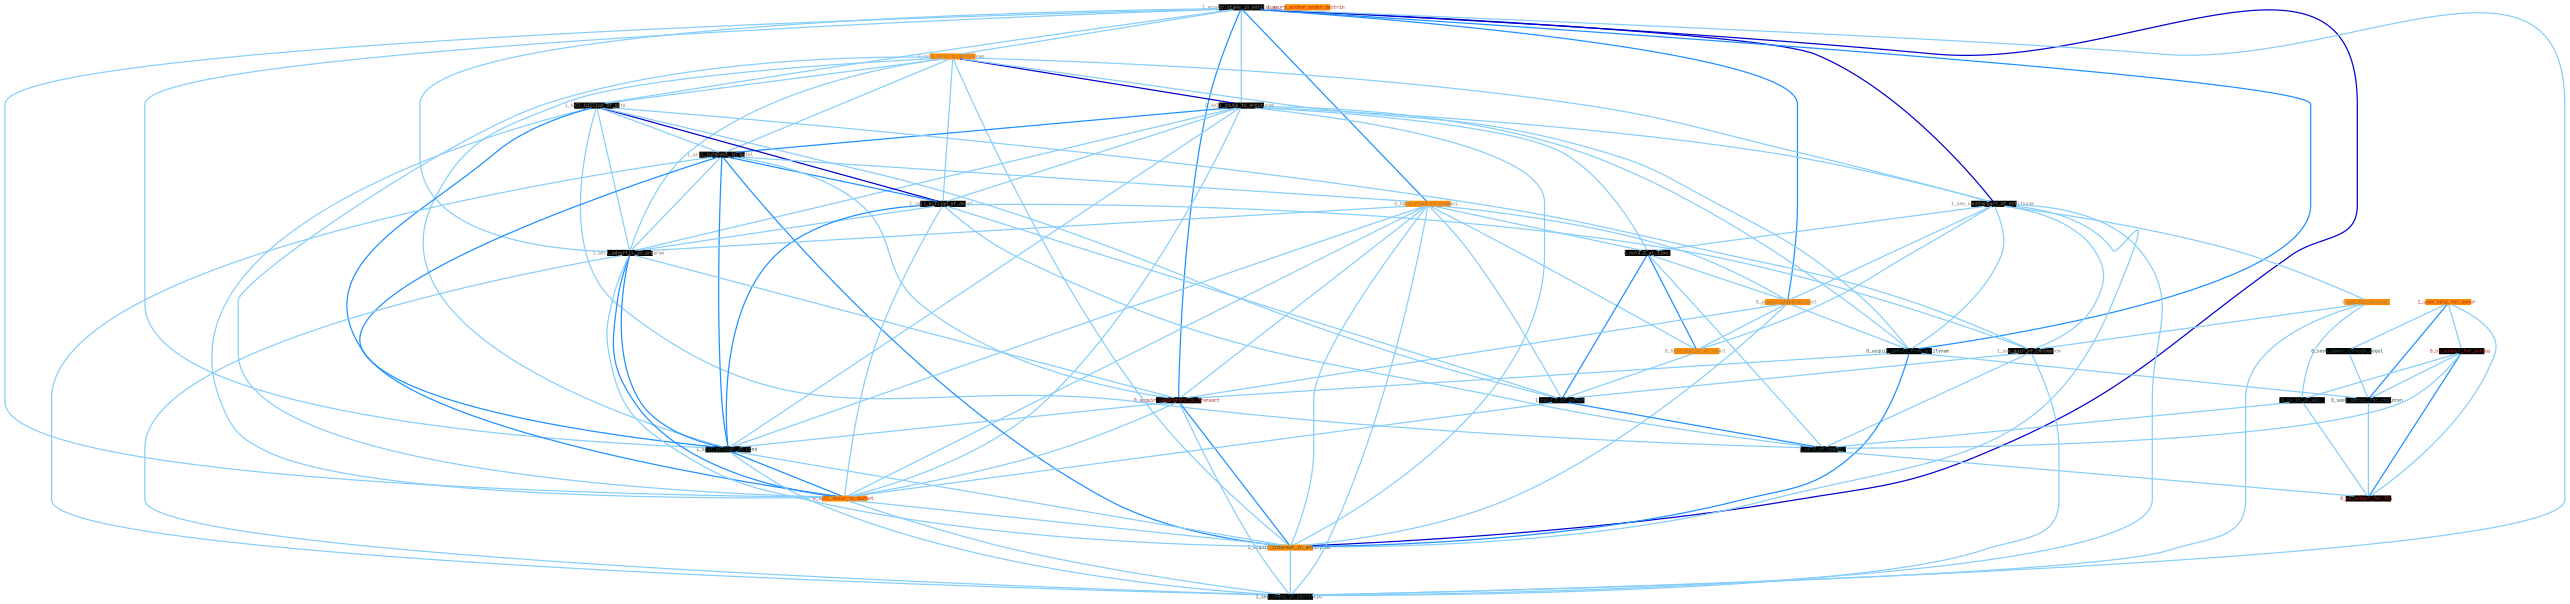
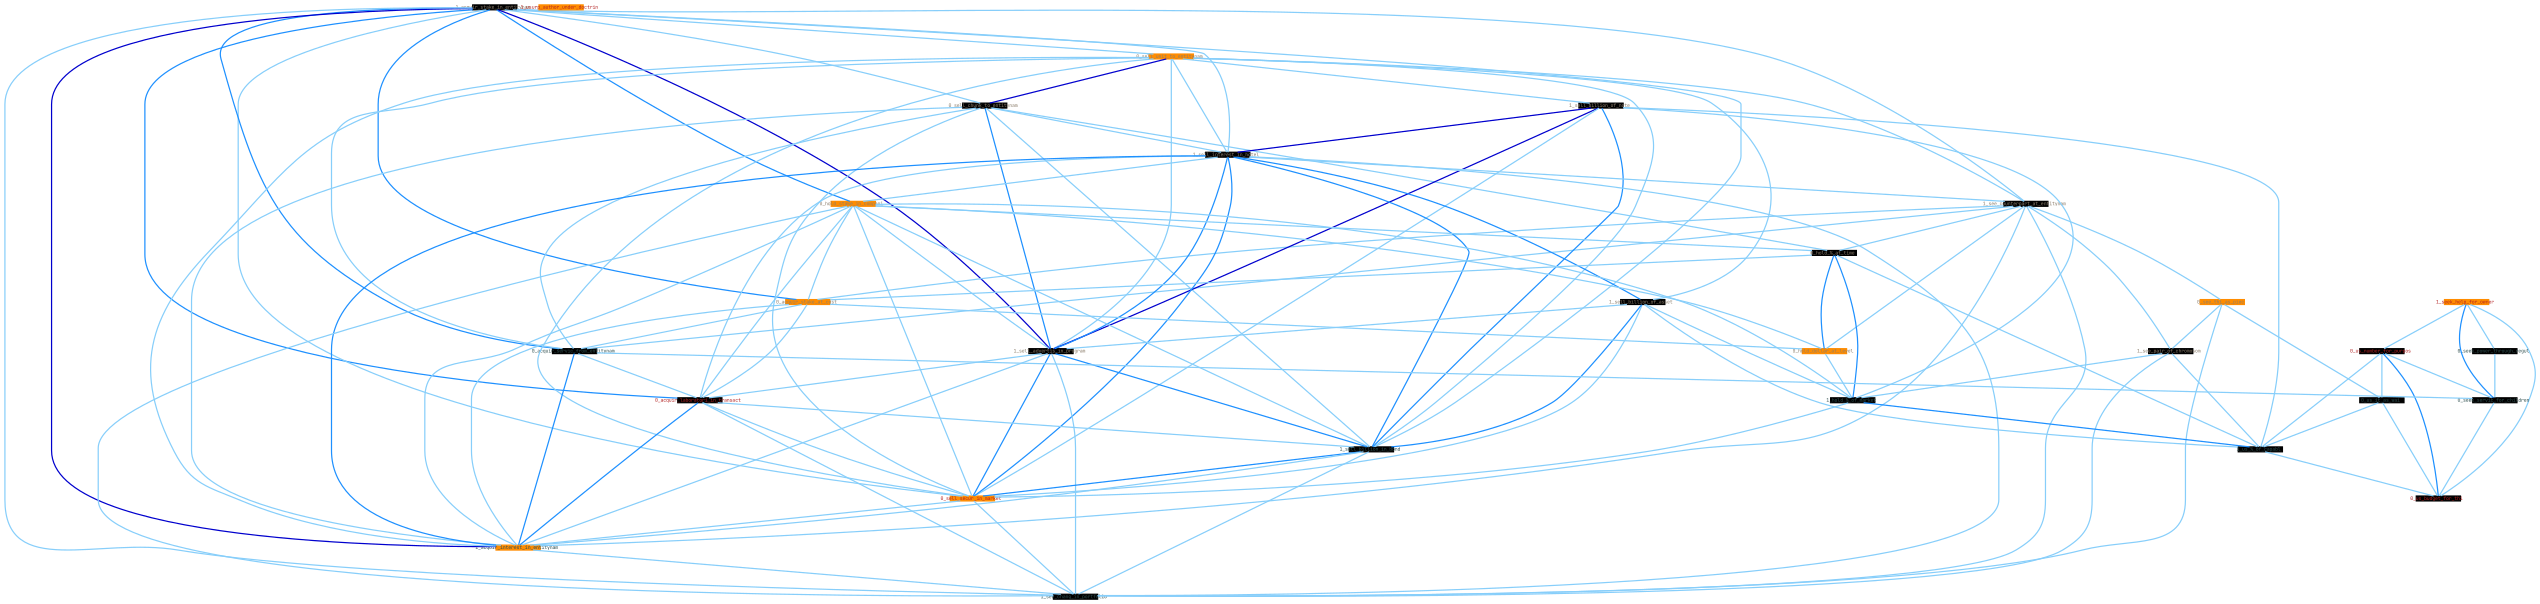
(949, 50) -> (913, 31)
(535, 53) -> (781, 138)
(1830, 62) -> (1292, 13)
(994, 129) -> (1106, 130)
(1629, 134) -> (1608, 178)
(677, 137) -> (1414, 130)
(770, 155) -> none
(1078, 159) -> none
(936, 179) -> (1018, 228)
(1329, 182) -> none
(614, 183) -> (1354, 218)
(676, 204) -> (1194, 246)
(1235, 209) -> none
